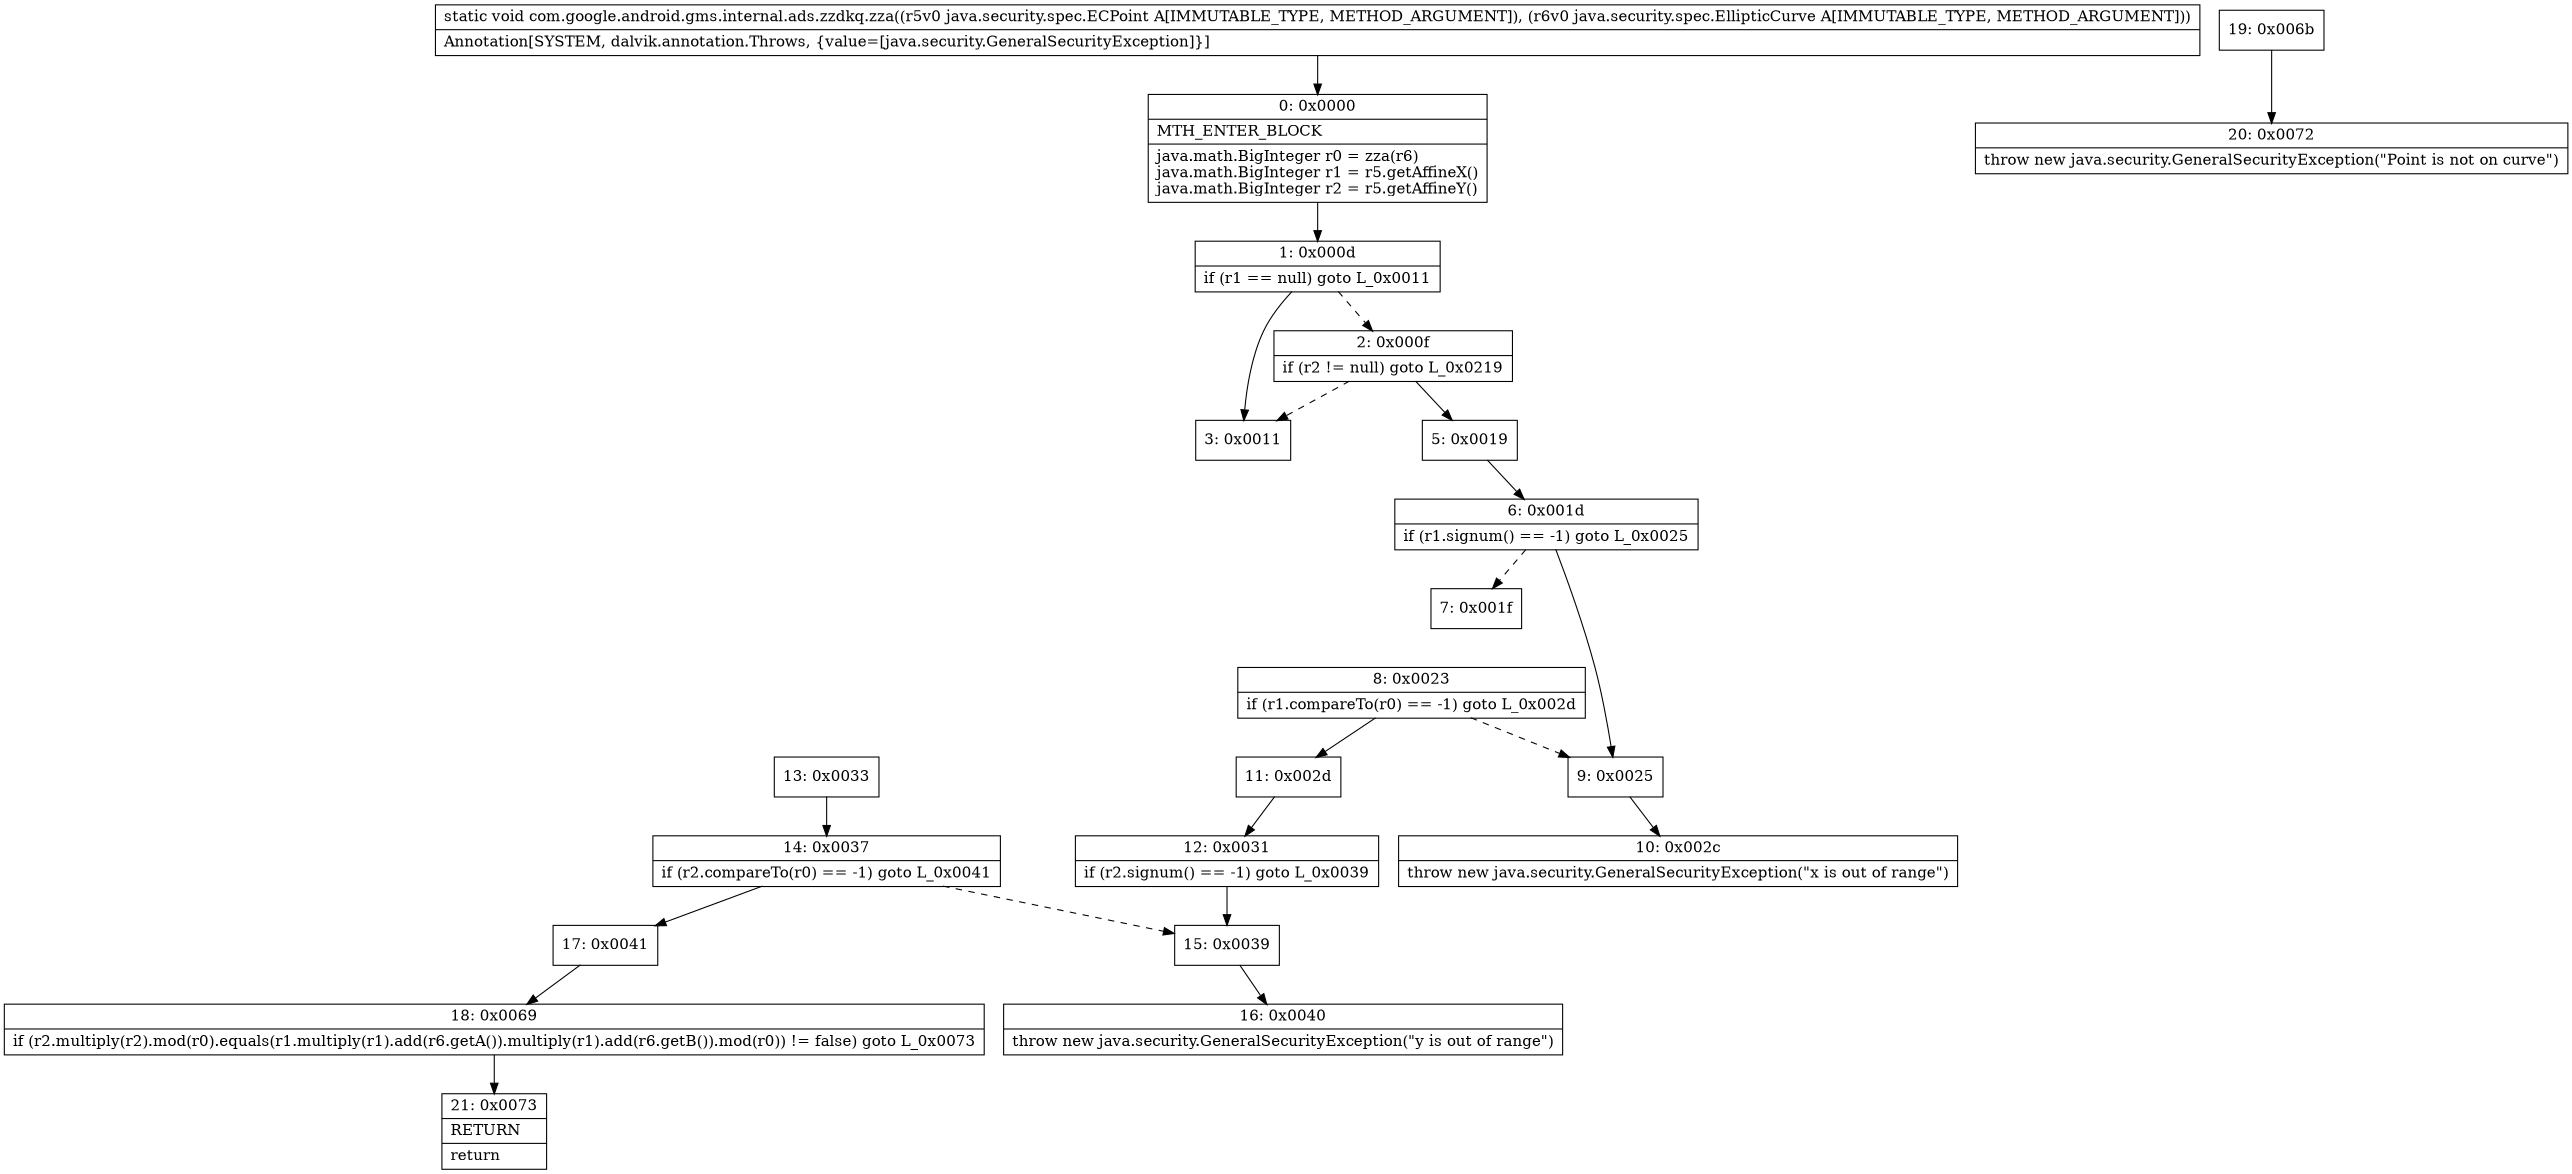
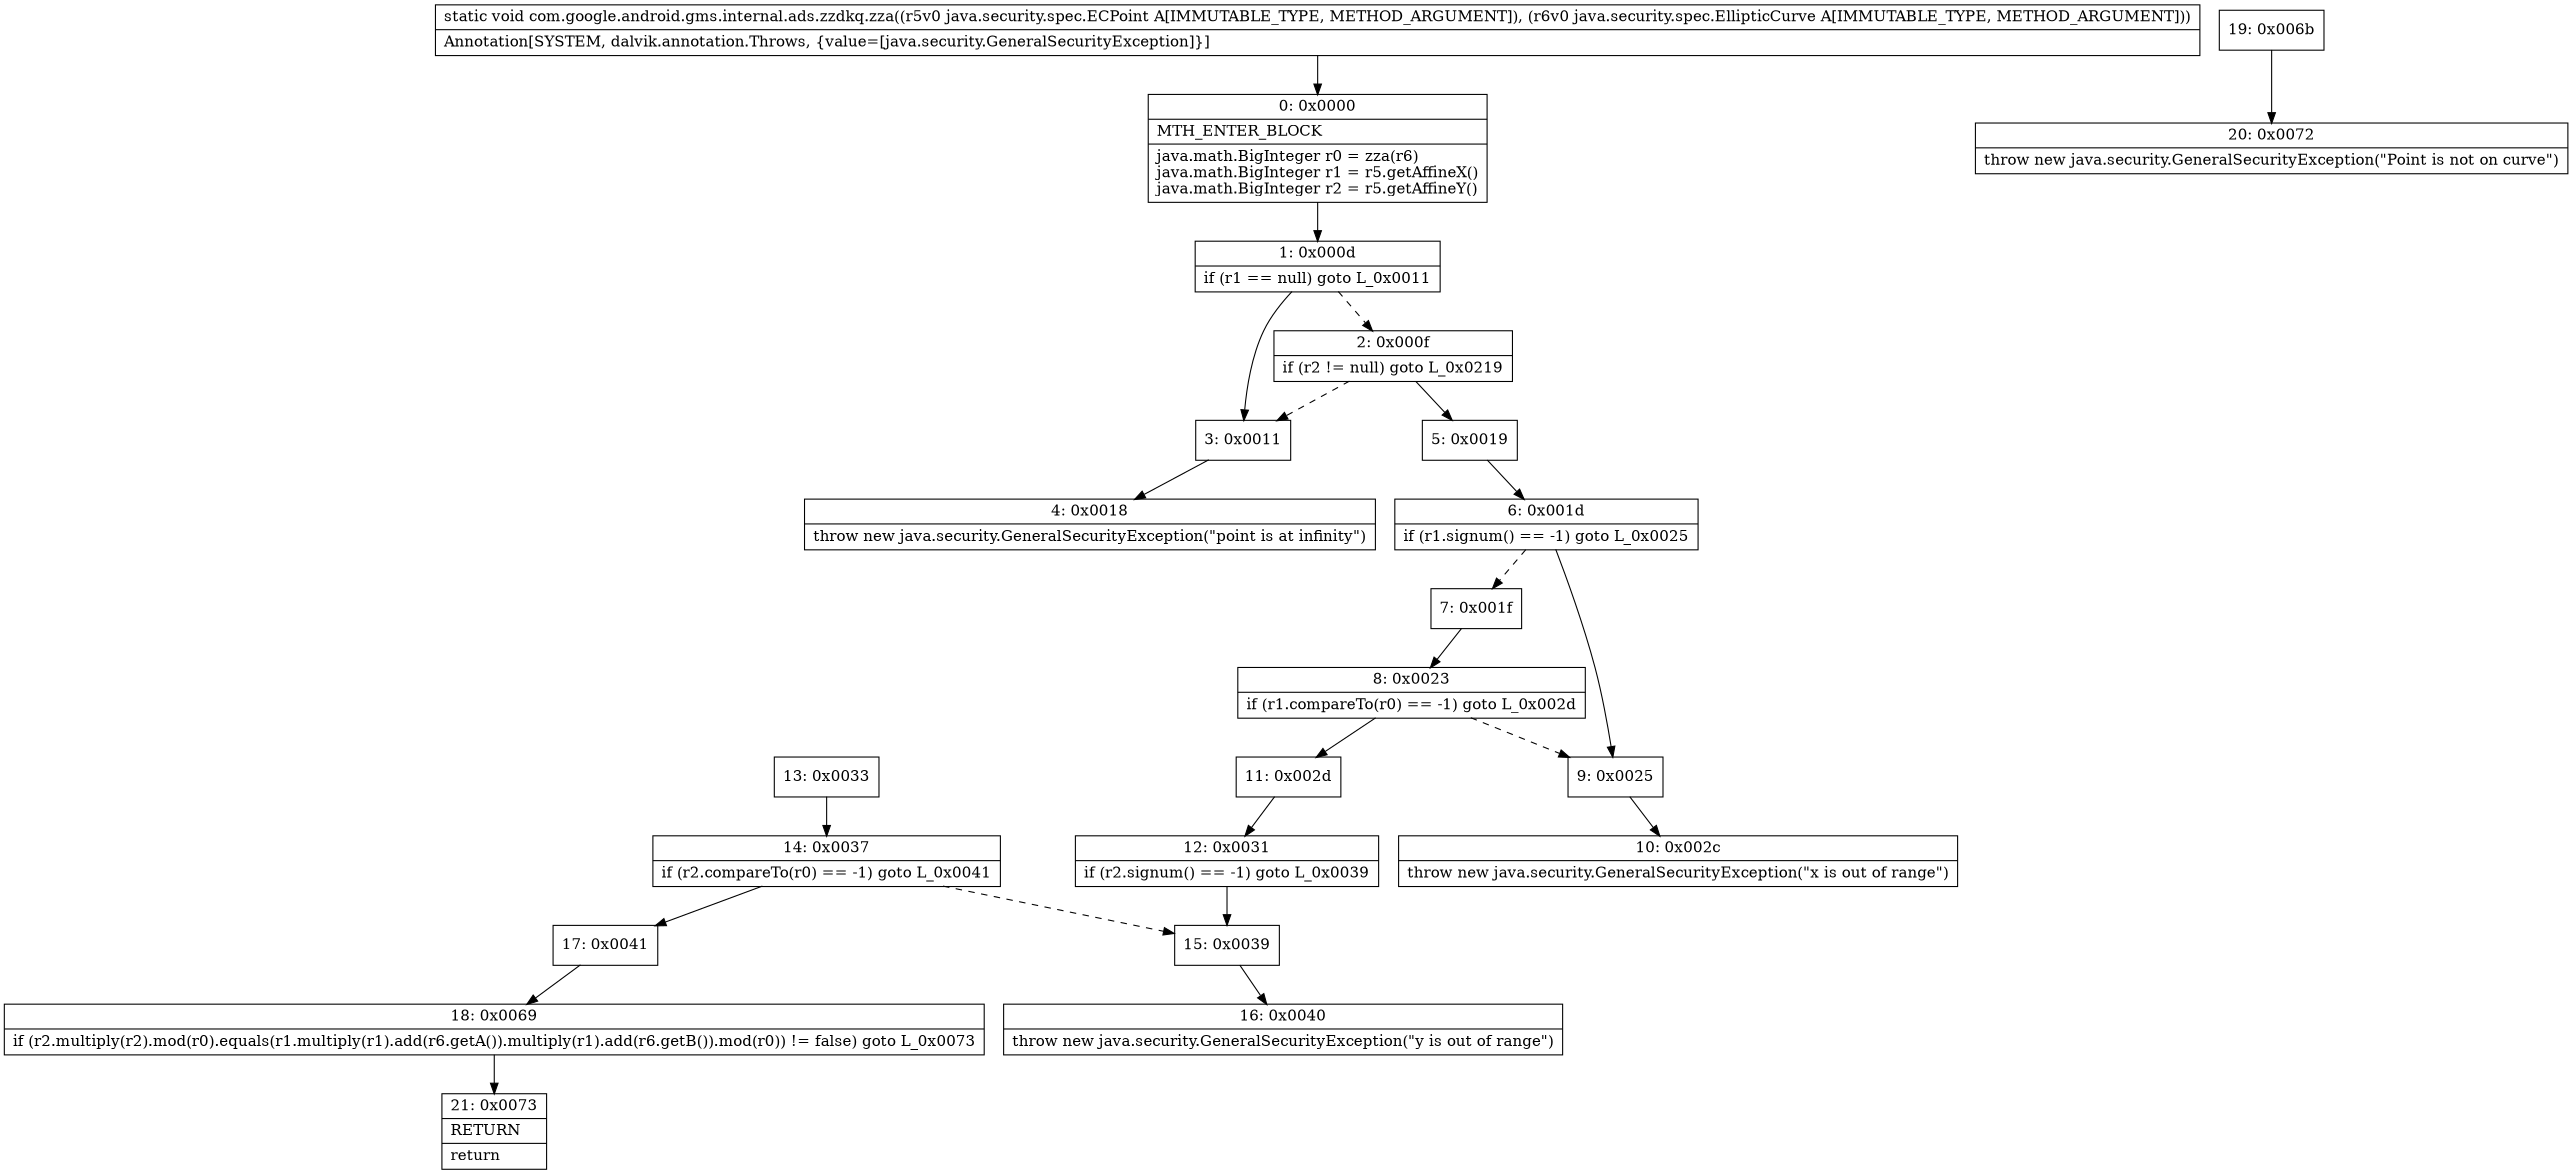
none -> (1090, 524)
none -> (1449, 644)
